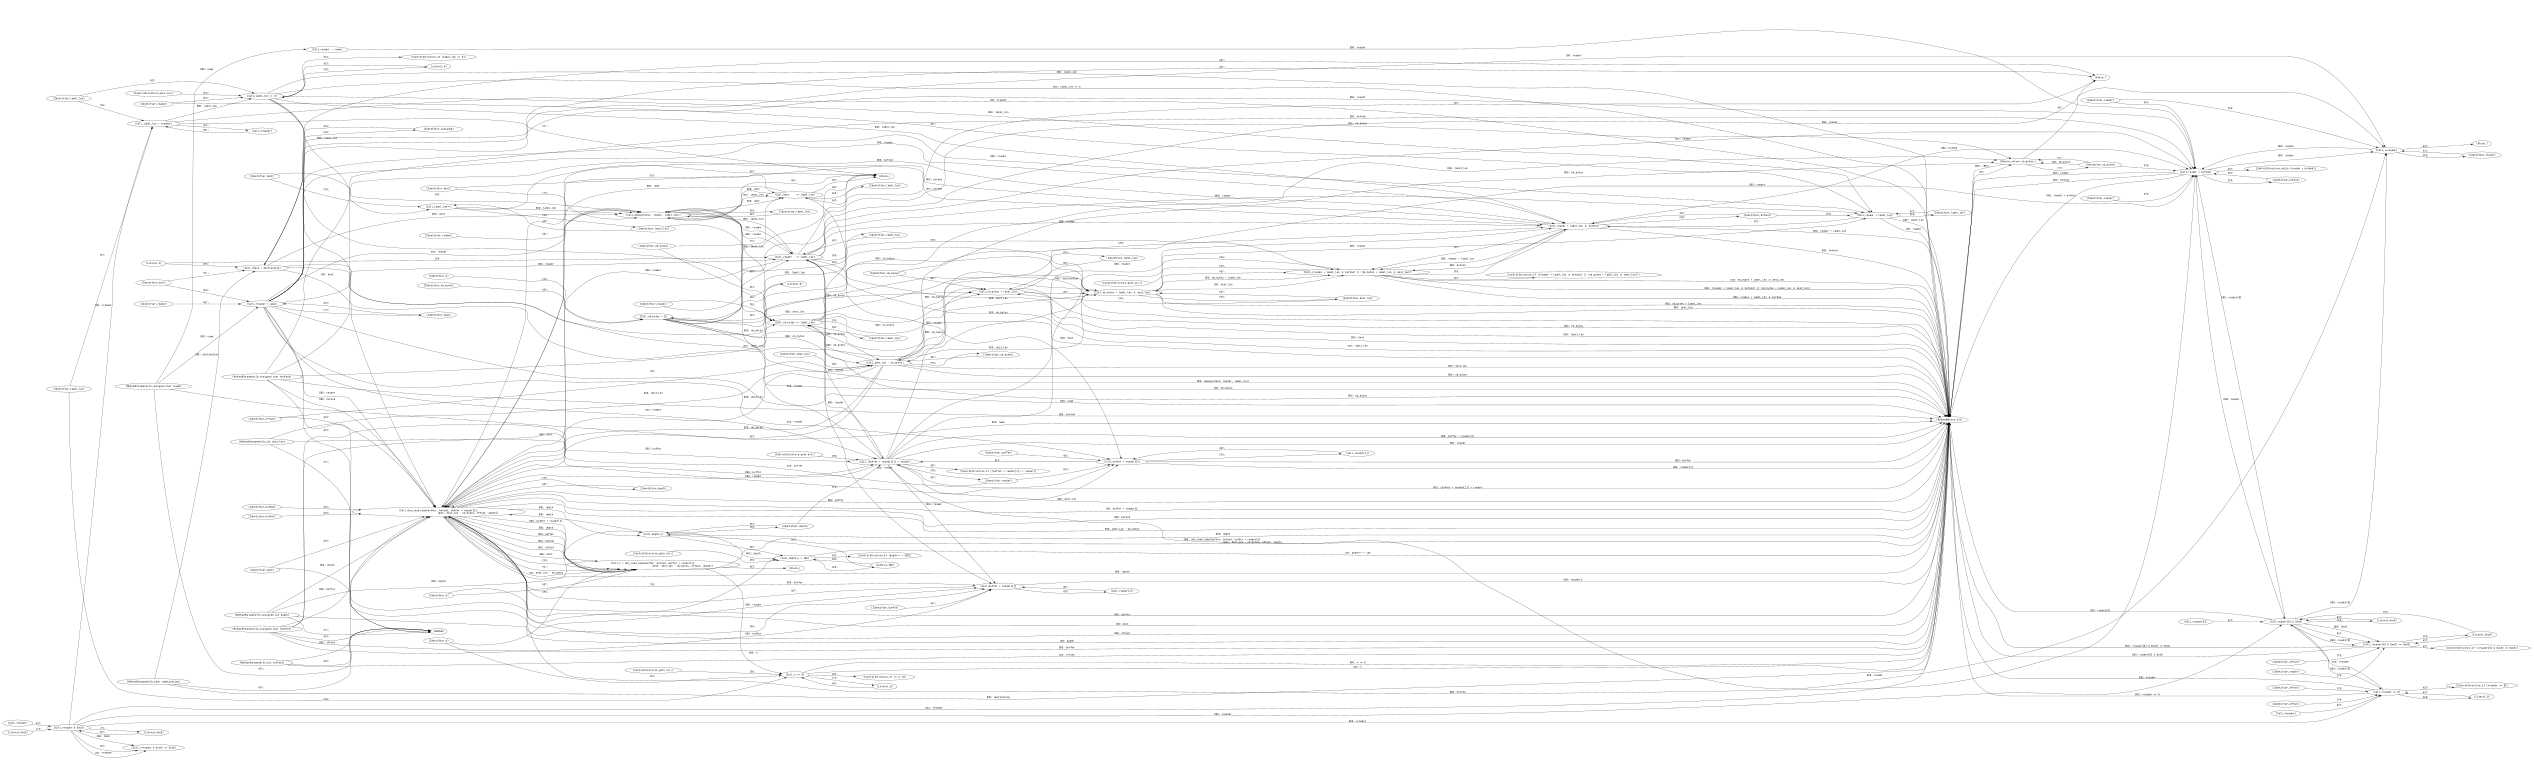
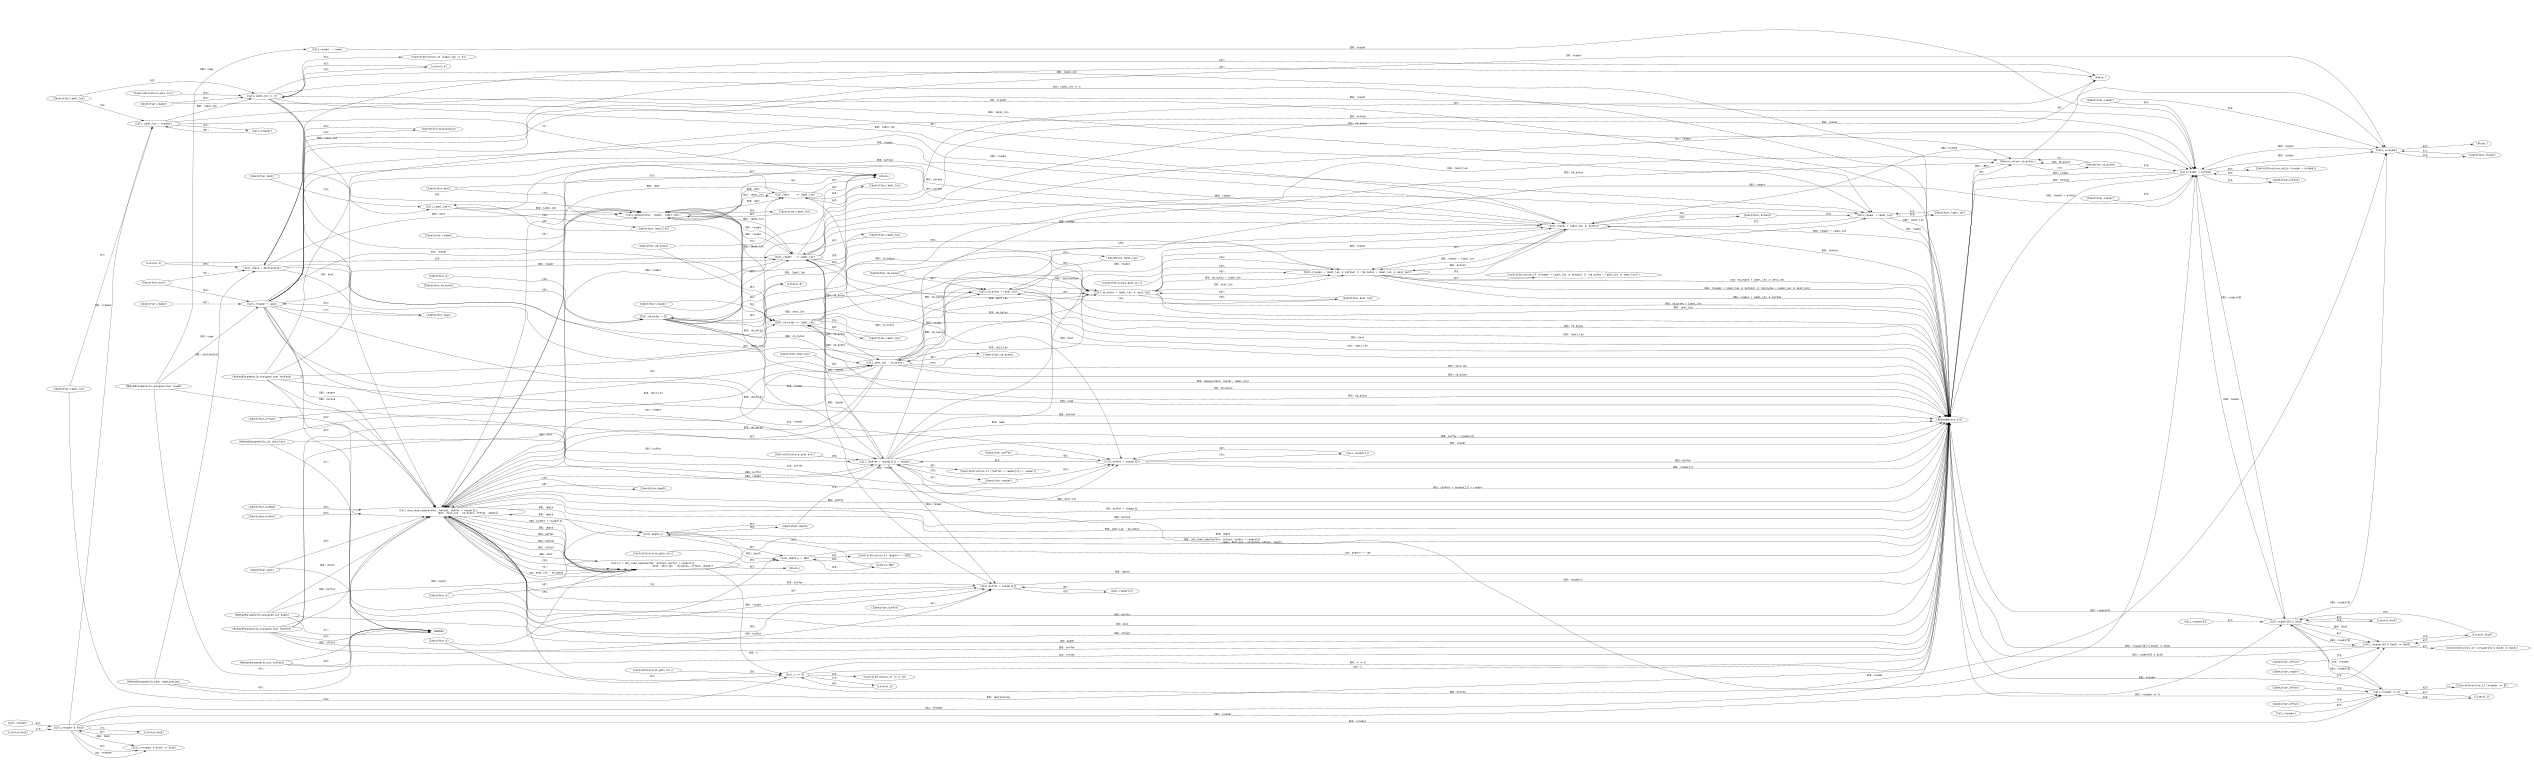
(439, 129) -> (439, 129)
